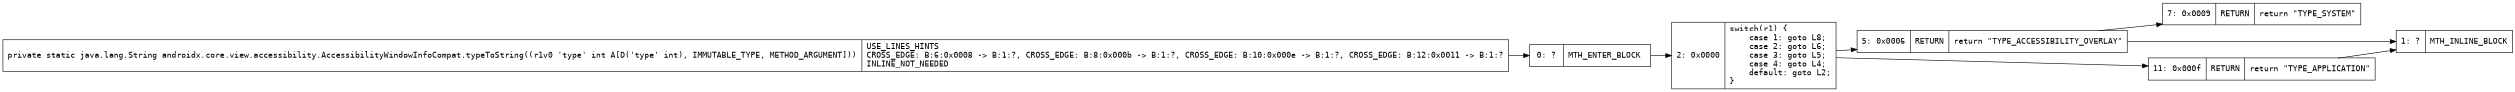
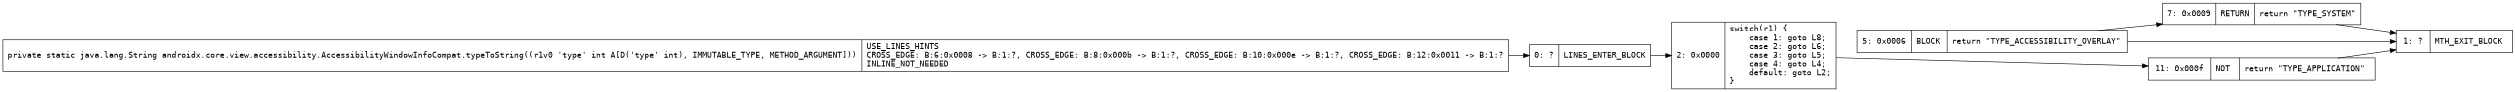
none -> (2363, 28)
(1930, 41) -> (1928, 41)
(2469, 41) -> (2469, 41)
(1844, 50) -> none
(1604, 55) -> (1605, 55)
(2225, 69) -> (2223, 69)
